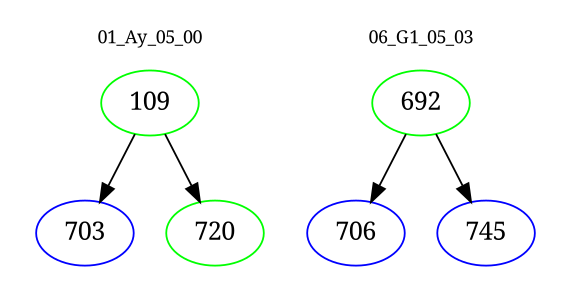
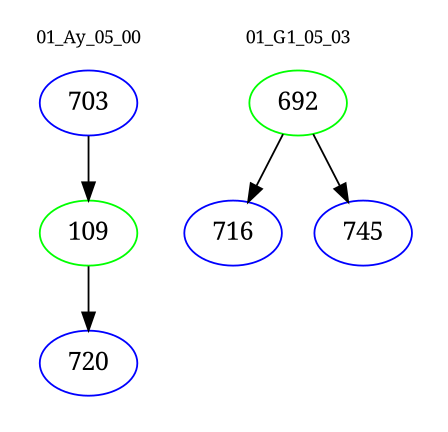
(421, 39) -> (298, 39)
(122, 160) -> (89, 159)
(215, 233) -> (89, 363)
(356, 233) -> (233, 233)
